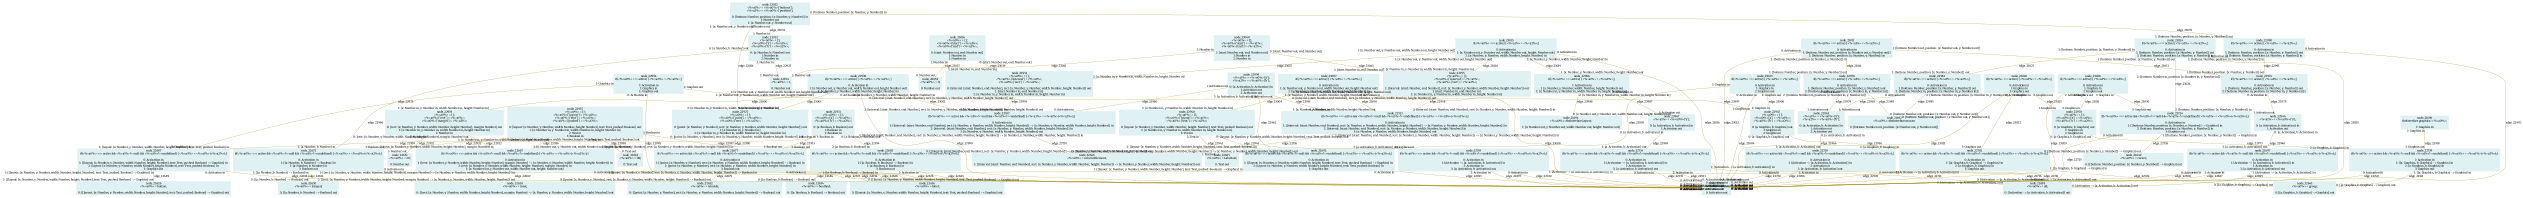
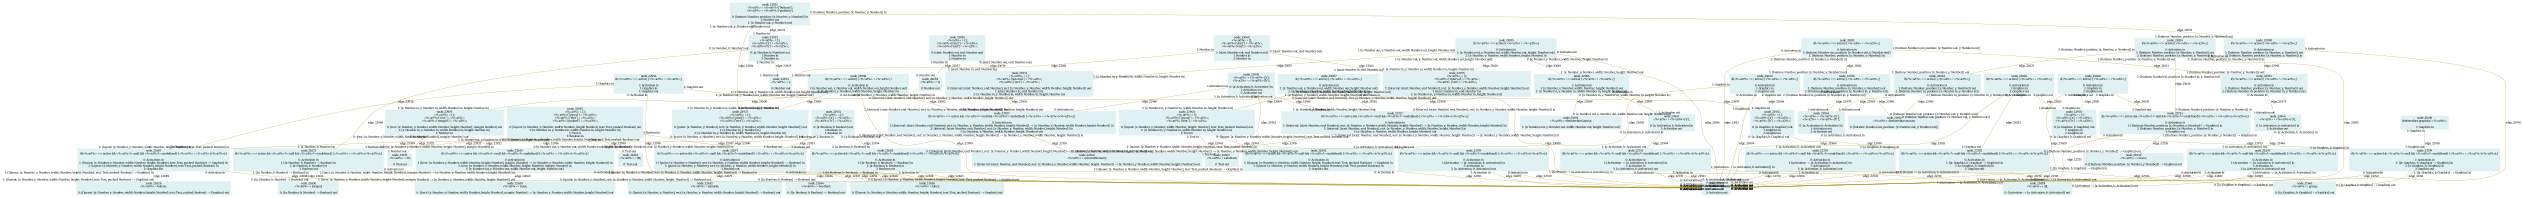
(400, 160) -> (400, 160)
